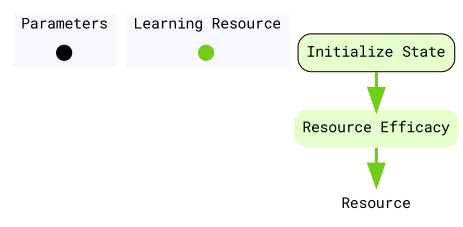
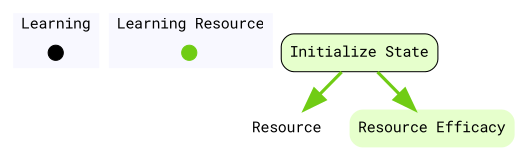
(65, 25) -> (56, 25)
(376, 156) -> (331, 83)
